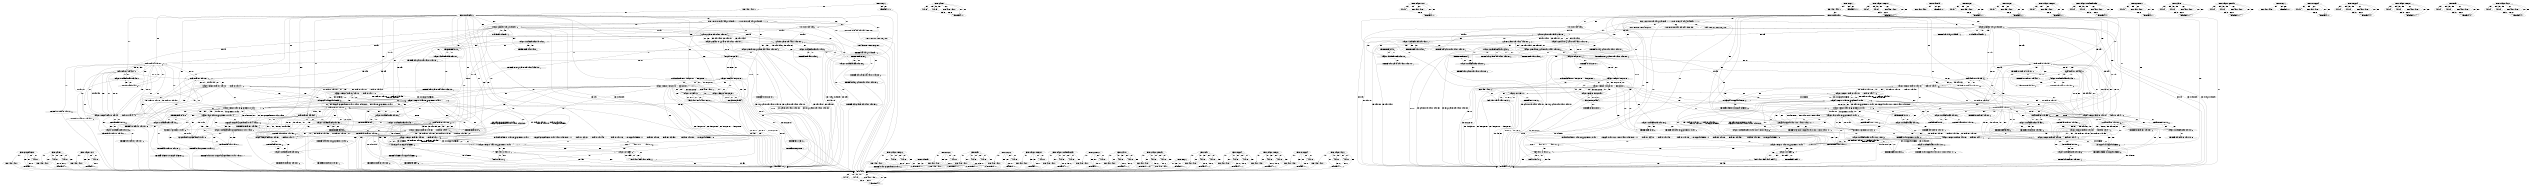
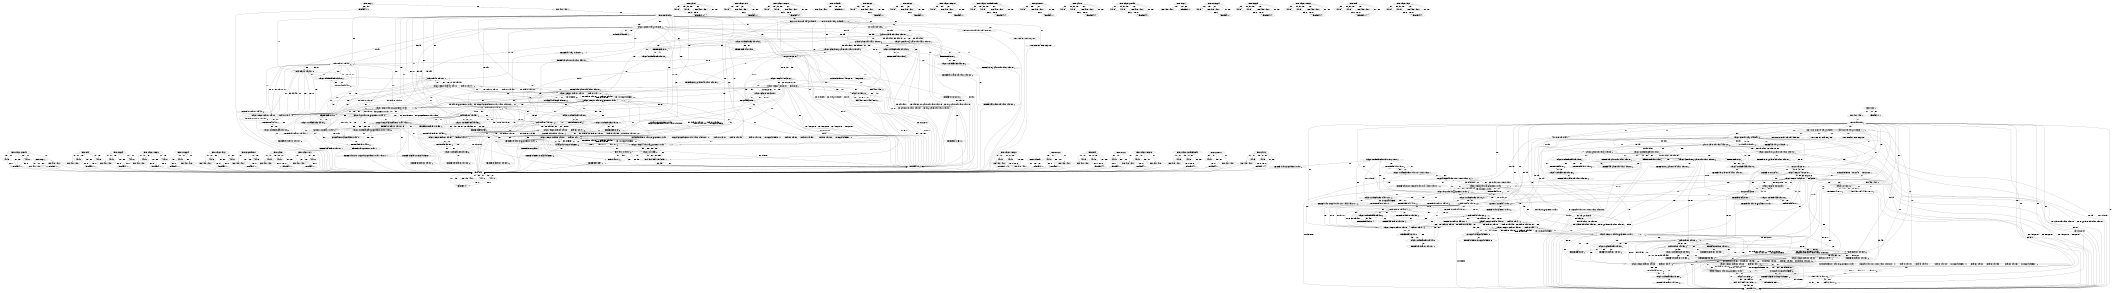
(1892, 142) -> (1335, 163)
(1919, 149) -> (1387, 201)
none -> (1399, 200)
